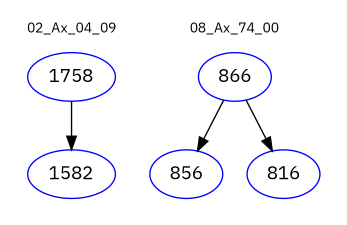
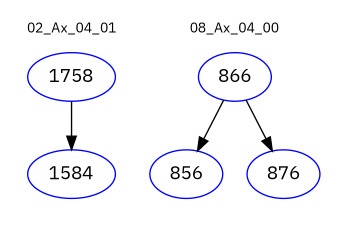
(72, 29) -> (72, 29)
(235, 29) -> (235, 29)
(72, 174) -> (72, 174)
(284, 174) -> (284, 174)
